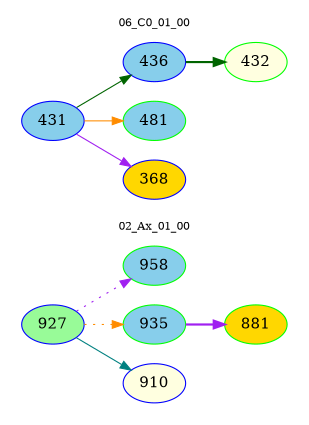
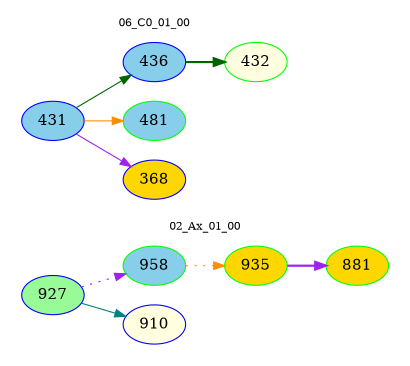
(98, 324) -> (200, 266)
(154, 324) -> (256, 266)
